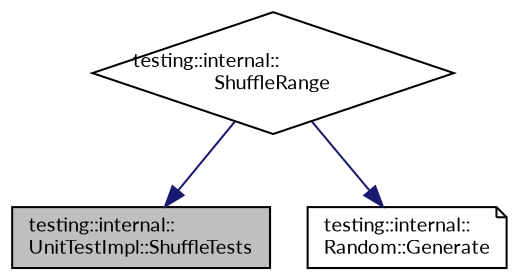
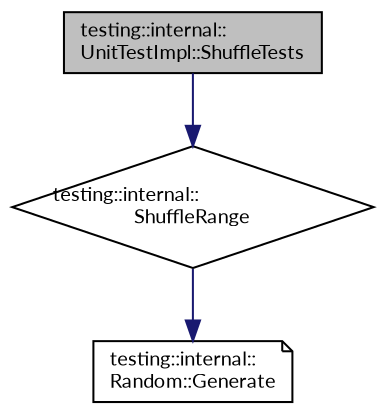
(207, 156) -> (193, 99)
